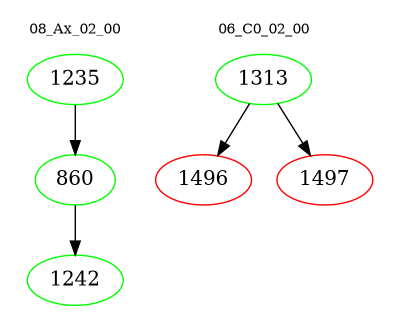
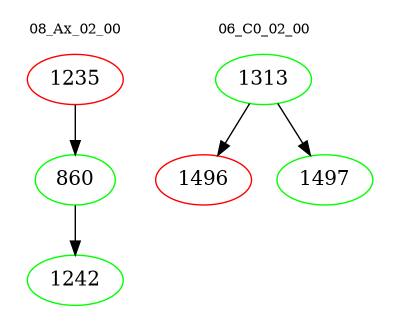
(75, 79) -> (75, 79)
(325, 180) -> (325, 180)
